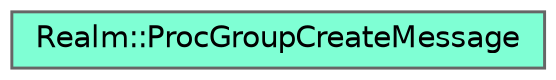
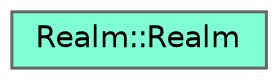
(278, 40) -> (139, 40)
